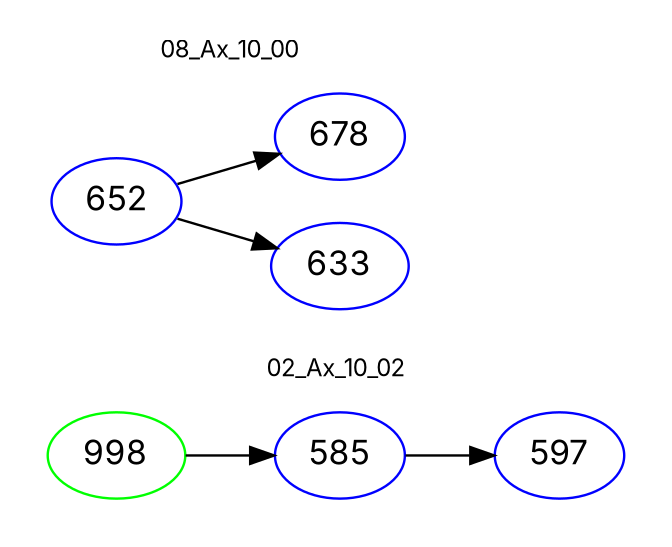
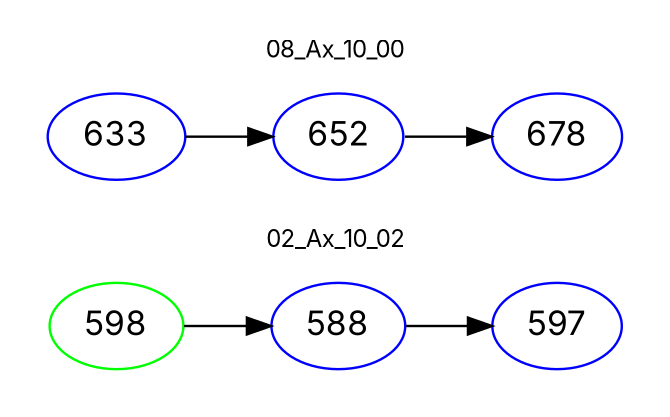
(216, 230) -> (217, 137)
(116, 455) -> (116, 326)
(340, 455) -> (338, 326)
